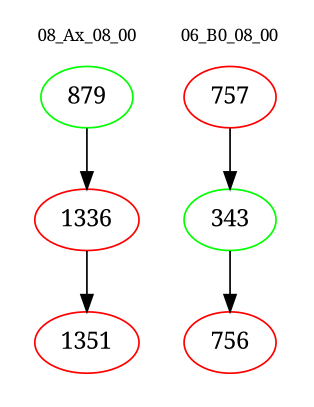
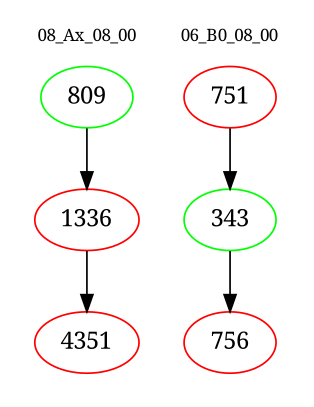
(87, 97) -> (87, 97)
(230, 97) -> (230, 97)
(87, 343) -> (87, 343)
